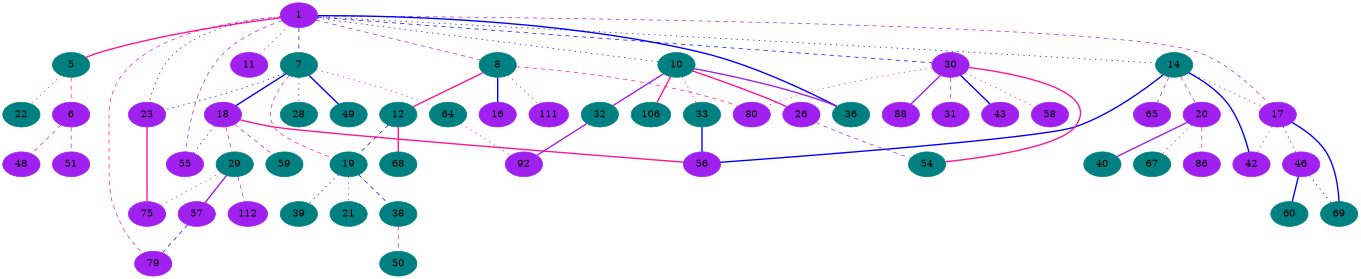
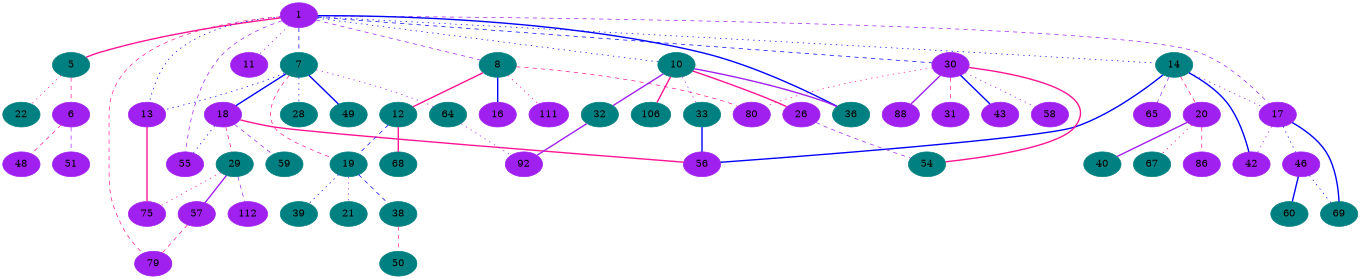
(1000, 90) -> (1000, 90)
(147, 115) -> (147, 115)
(175, 239) -> (175, 239)
